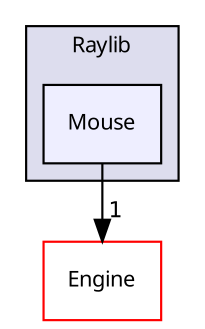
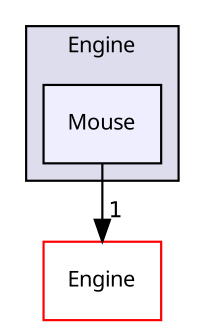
(102, 47) -> (102, 47)
